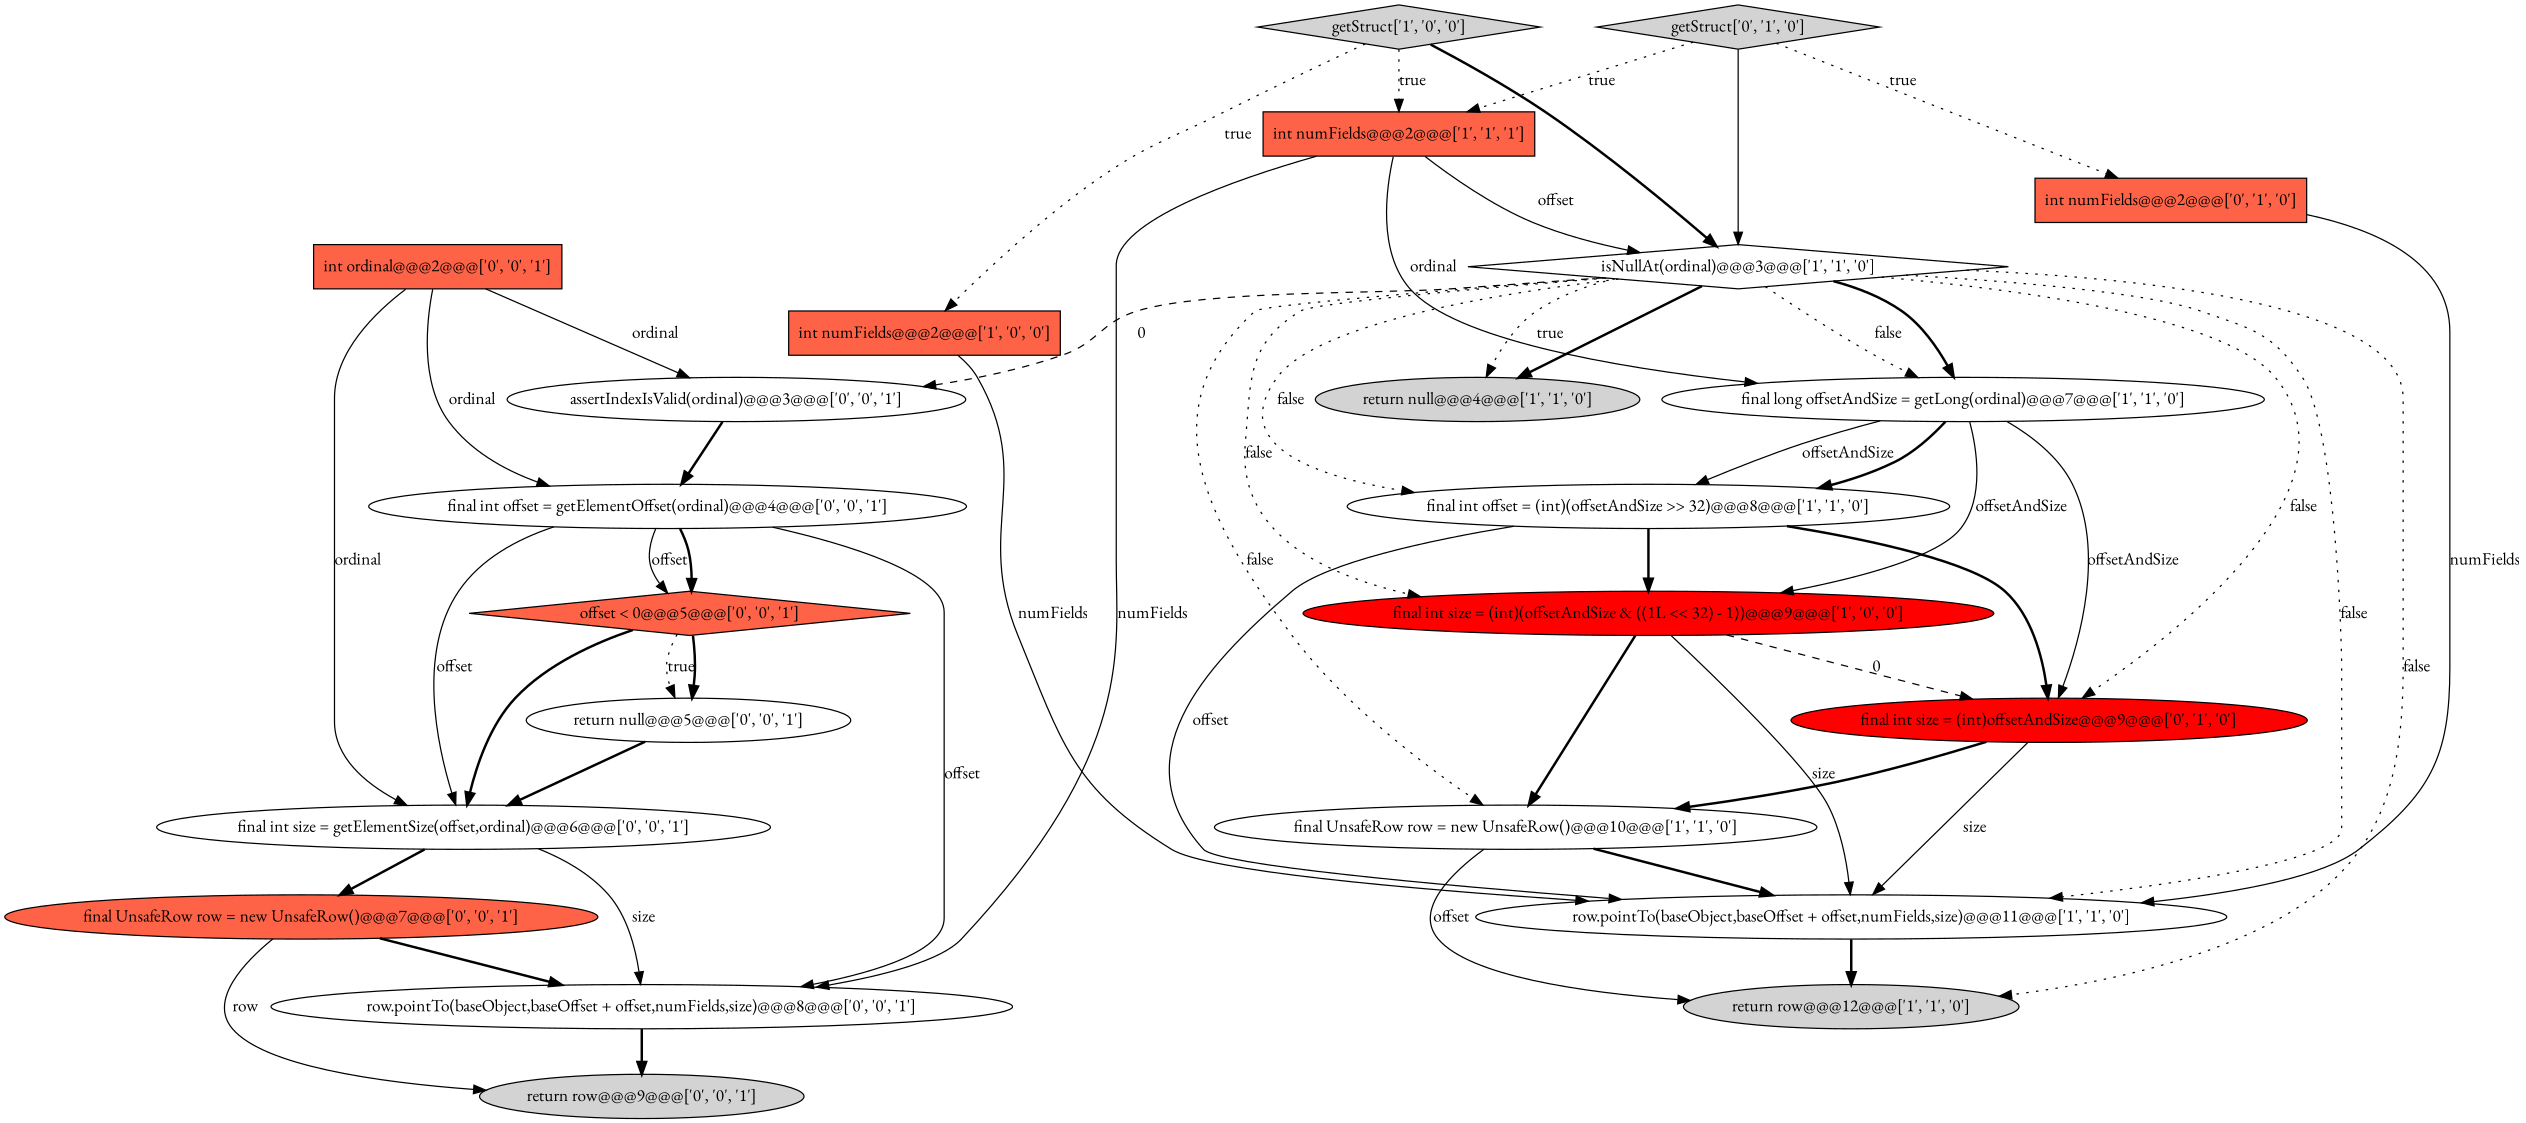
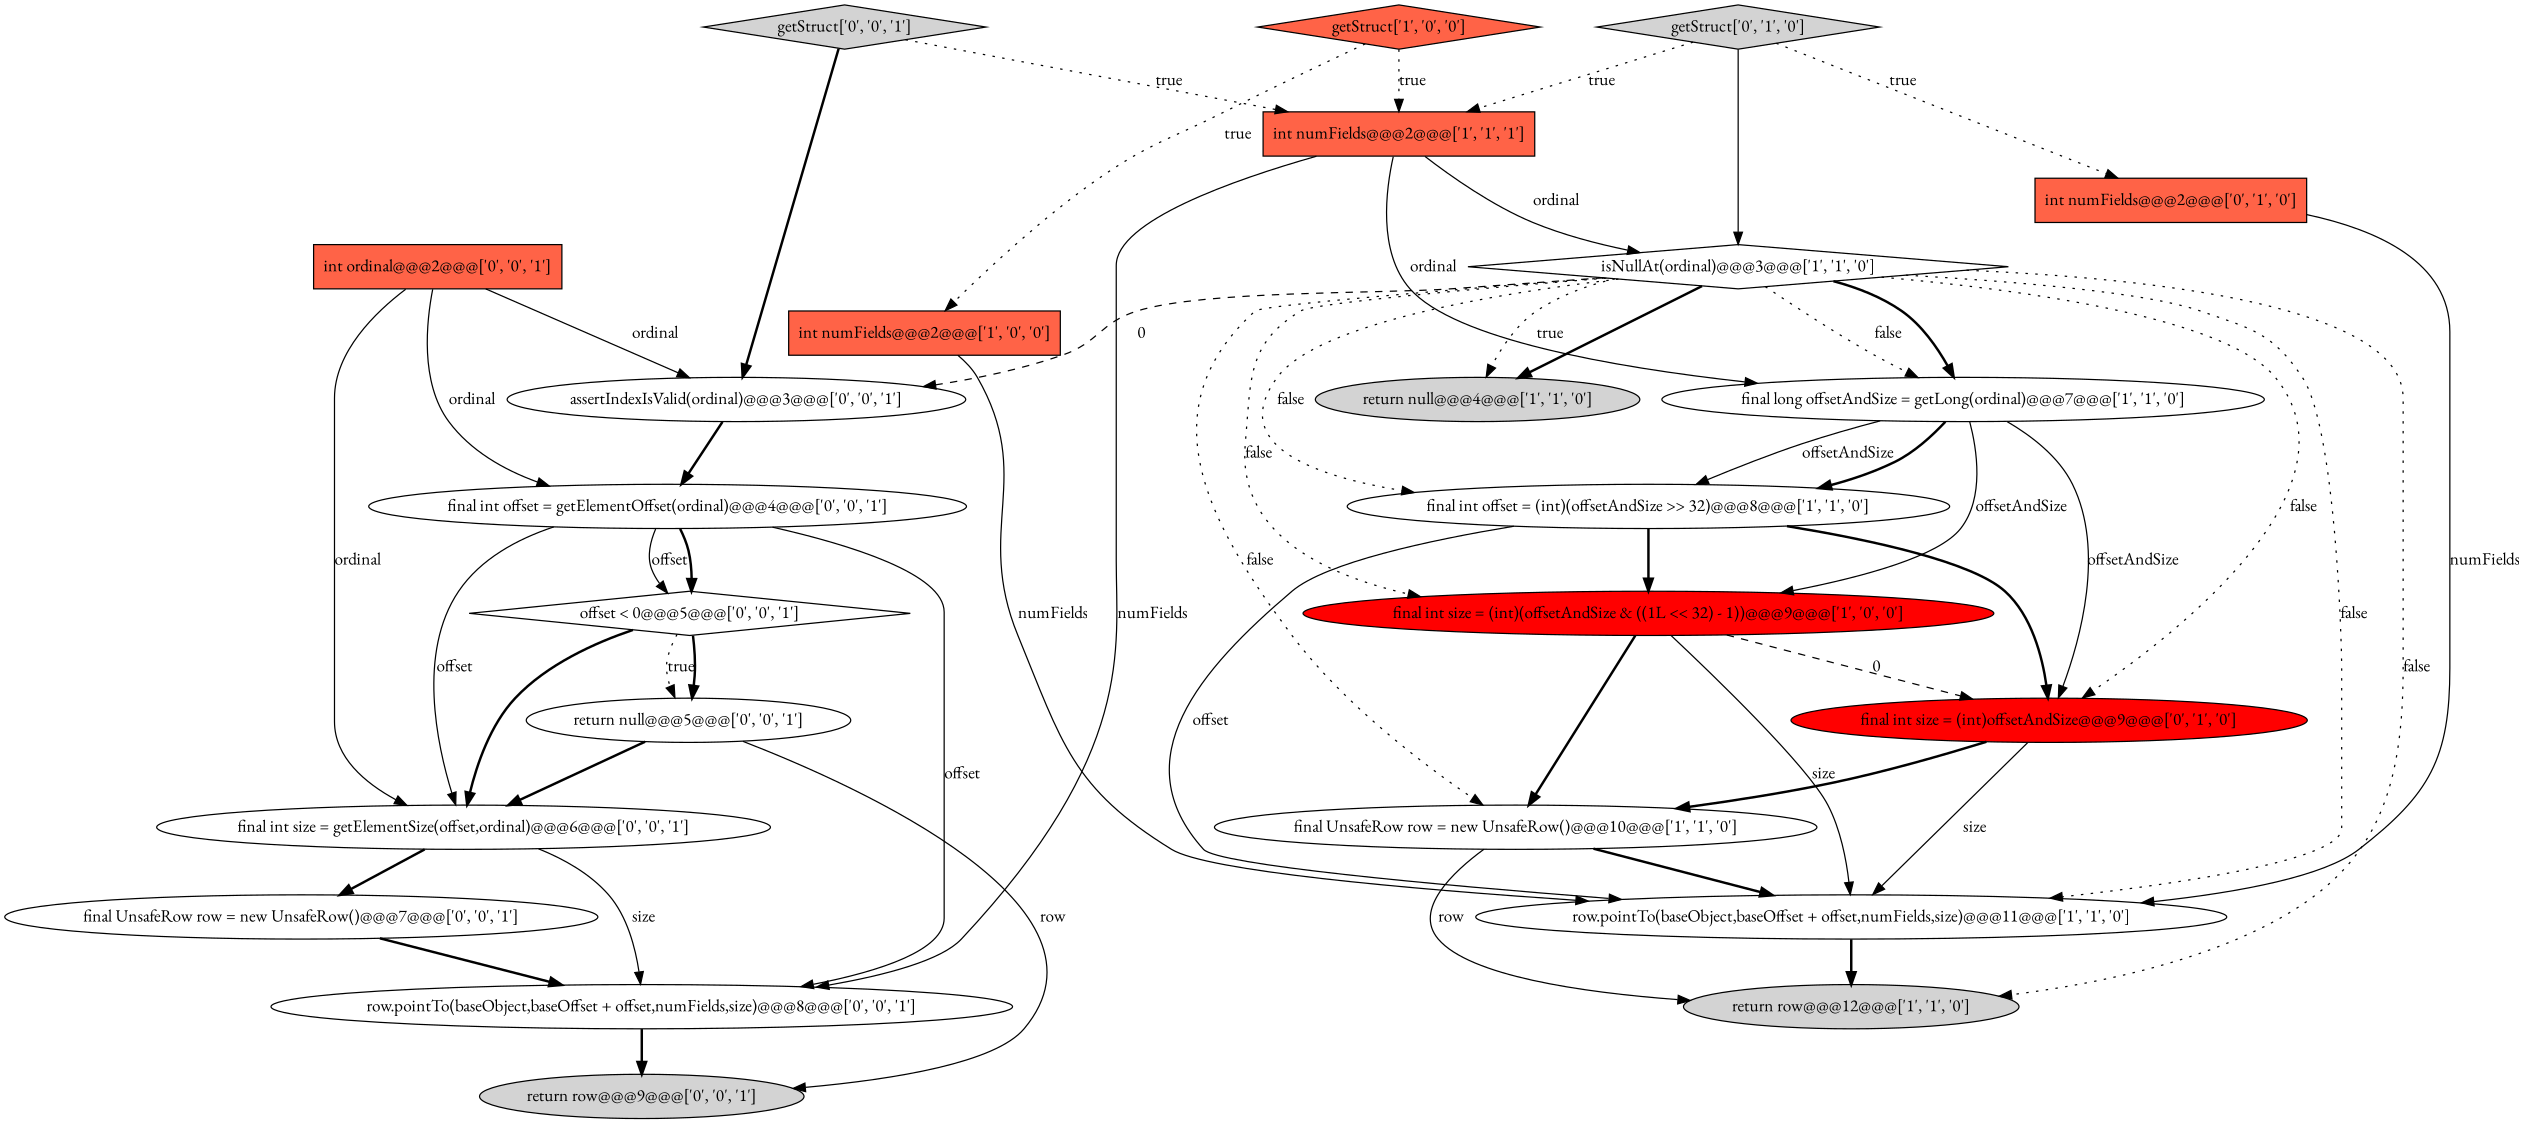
none -> (845, 27)
(1399, 27) -> (1399, 27)
(1575, 133) -> none
(1556, 200) -> (1556, 200)
(690, 613) -> (690, 613)
(301, 917) -> (301, 917)
(1452, 917) -> (1452, 917)
(295, 1062) -> (1029, 923)
